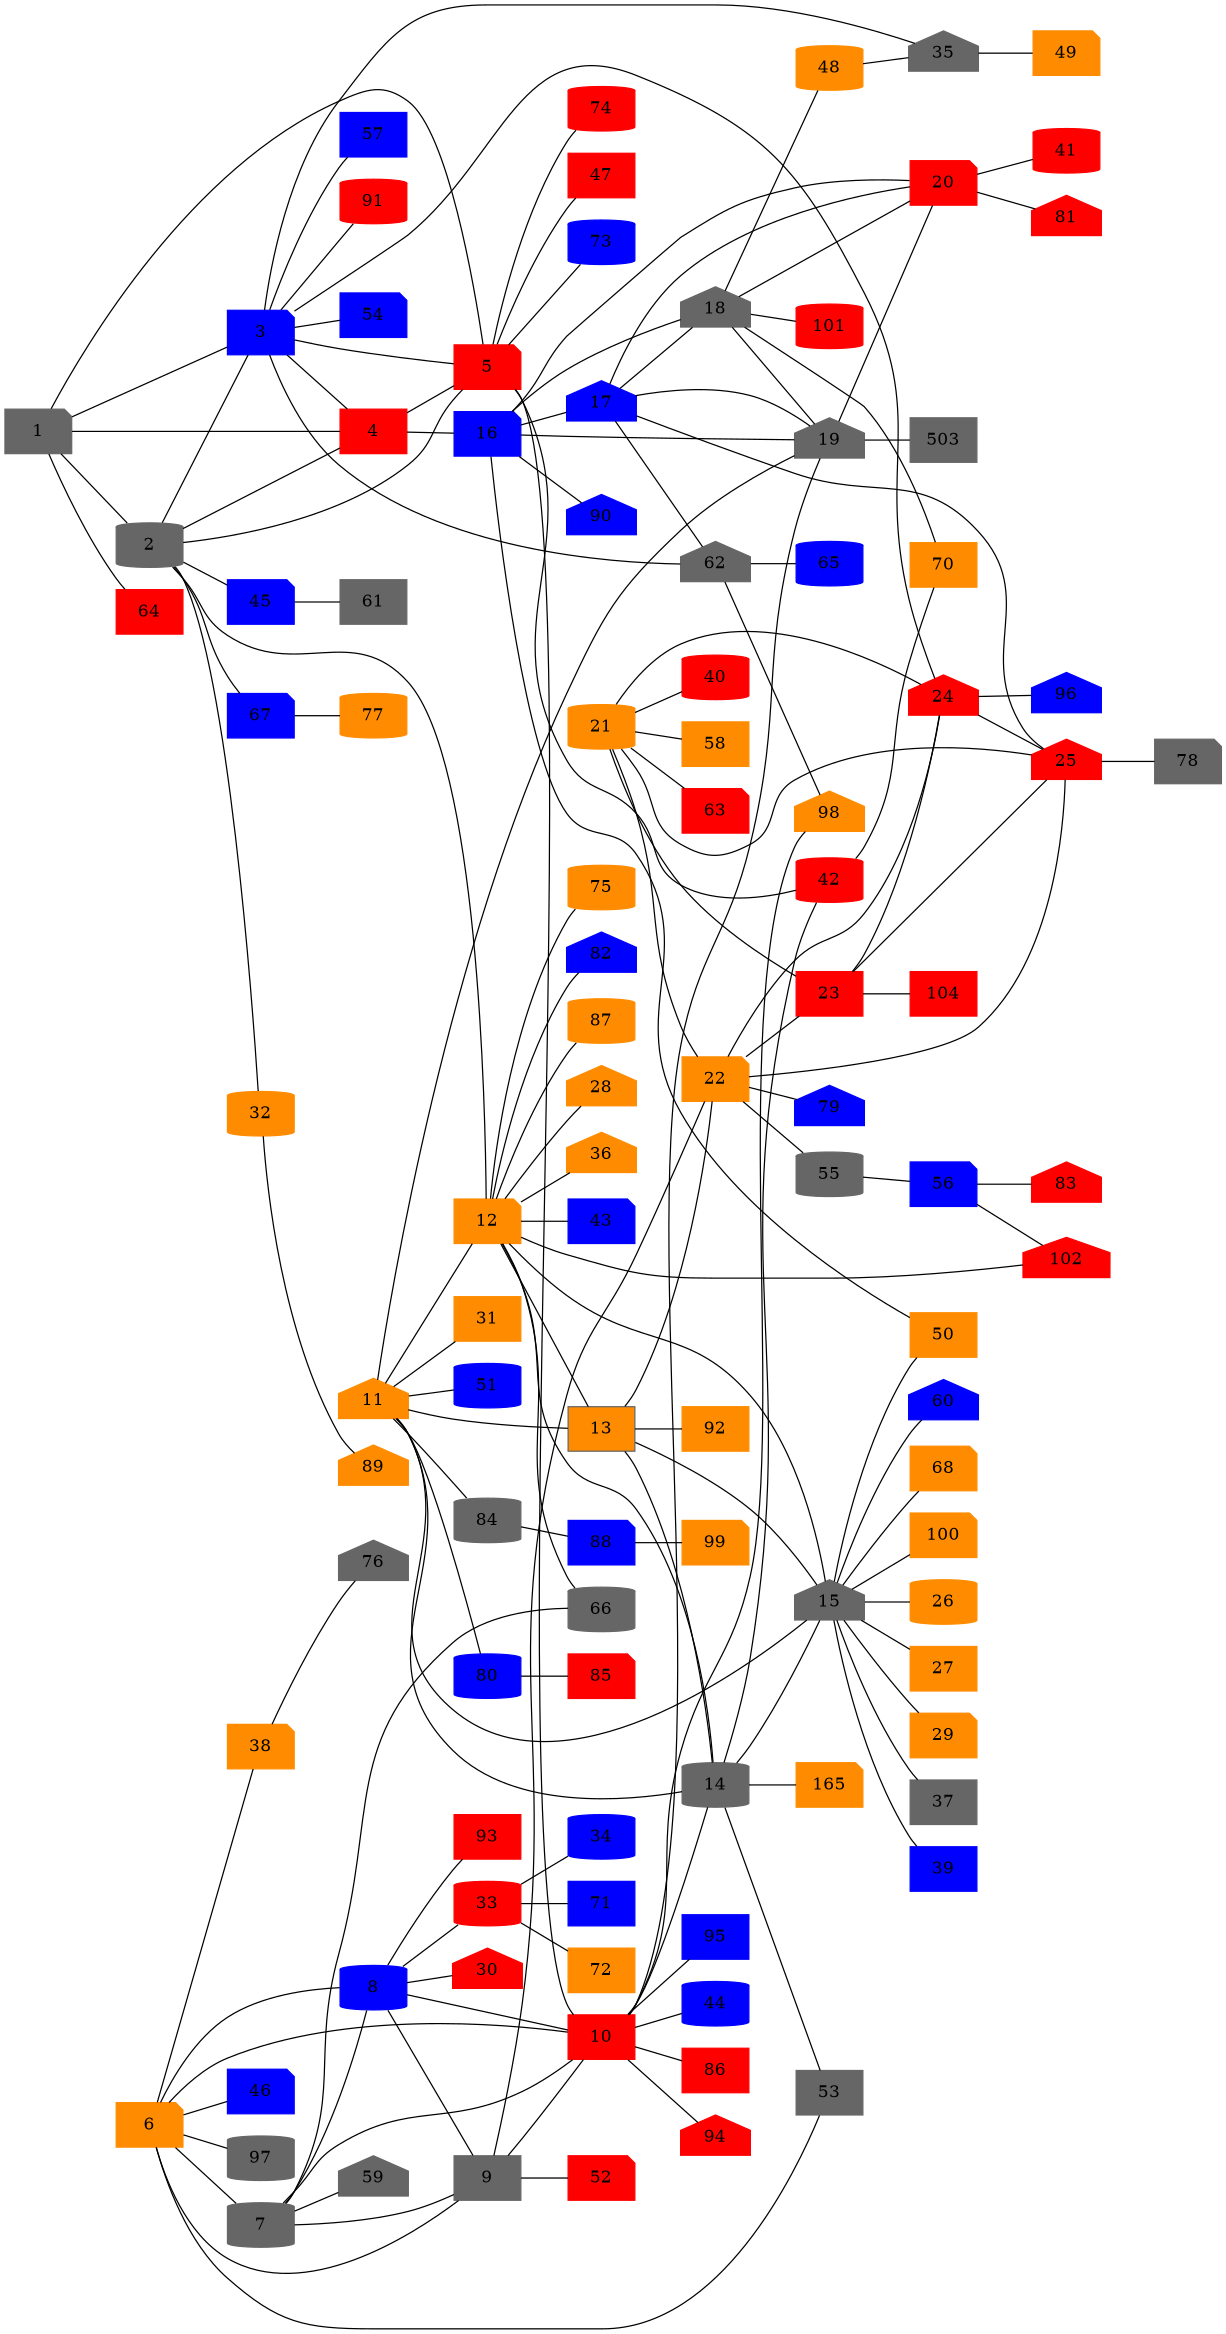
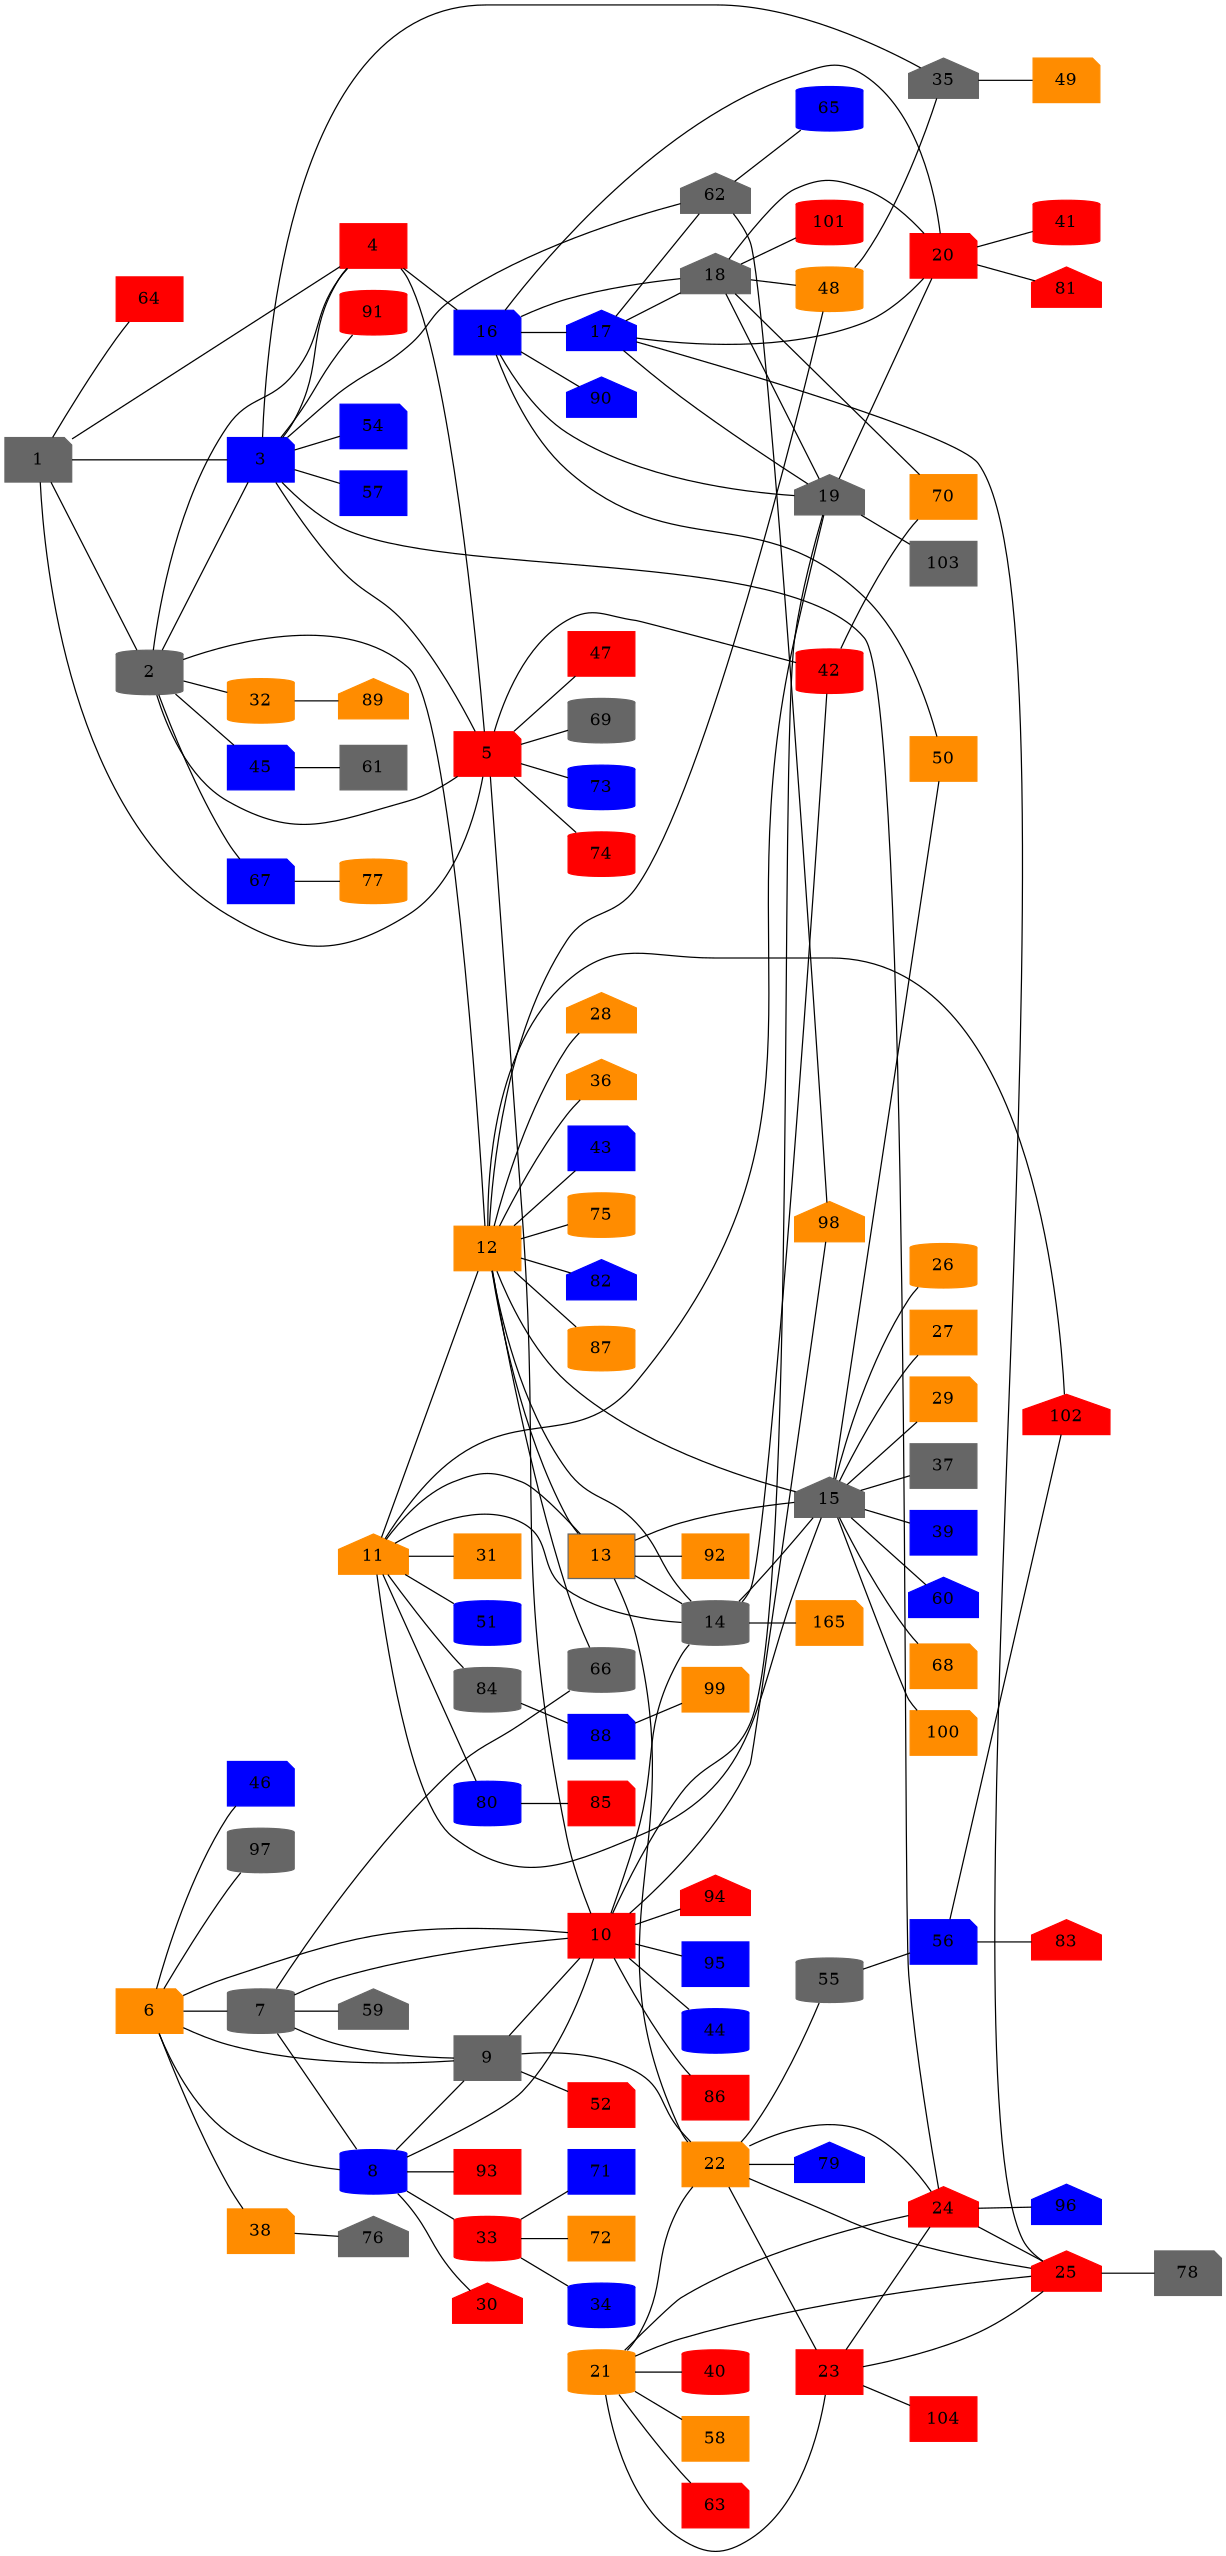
(944, 440) -> (944, 564)
none -> (601, 721)
none -> (684, 789)
(487, 1221) -> (487, 1248)
(830, 2093) -> none
